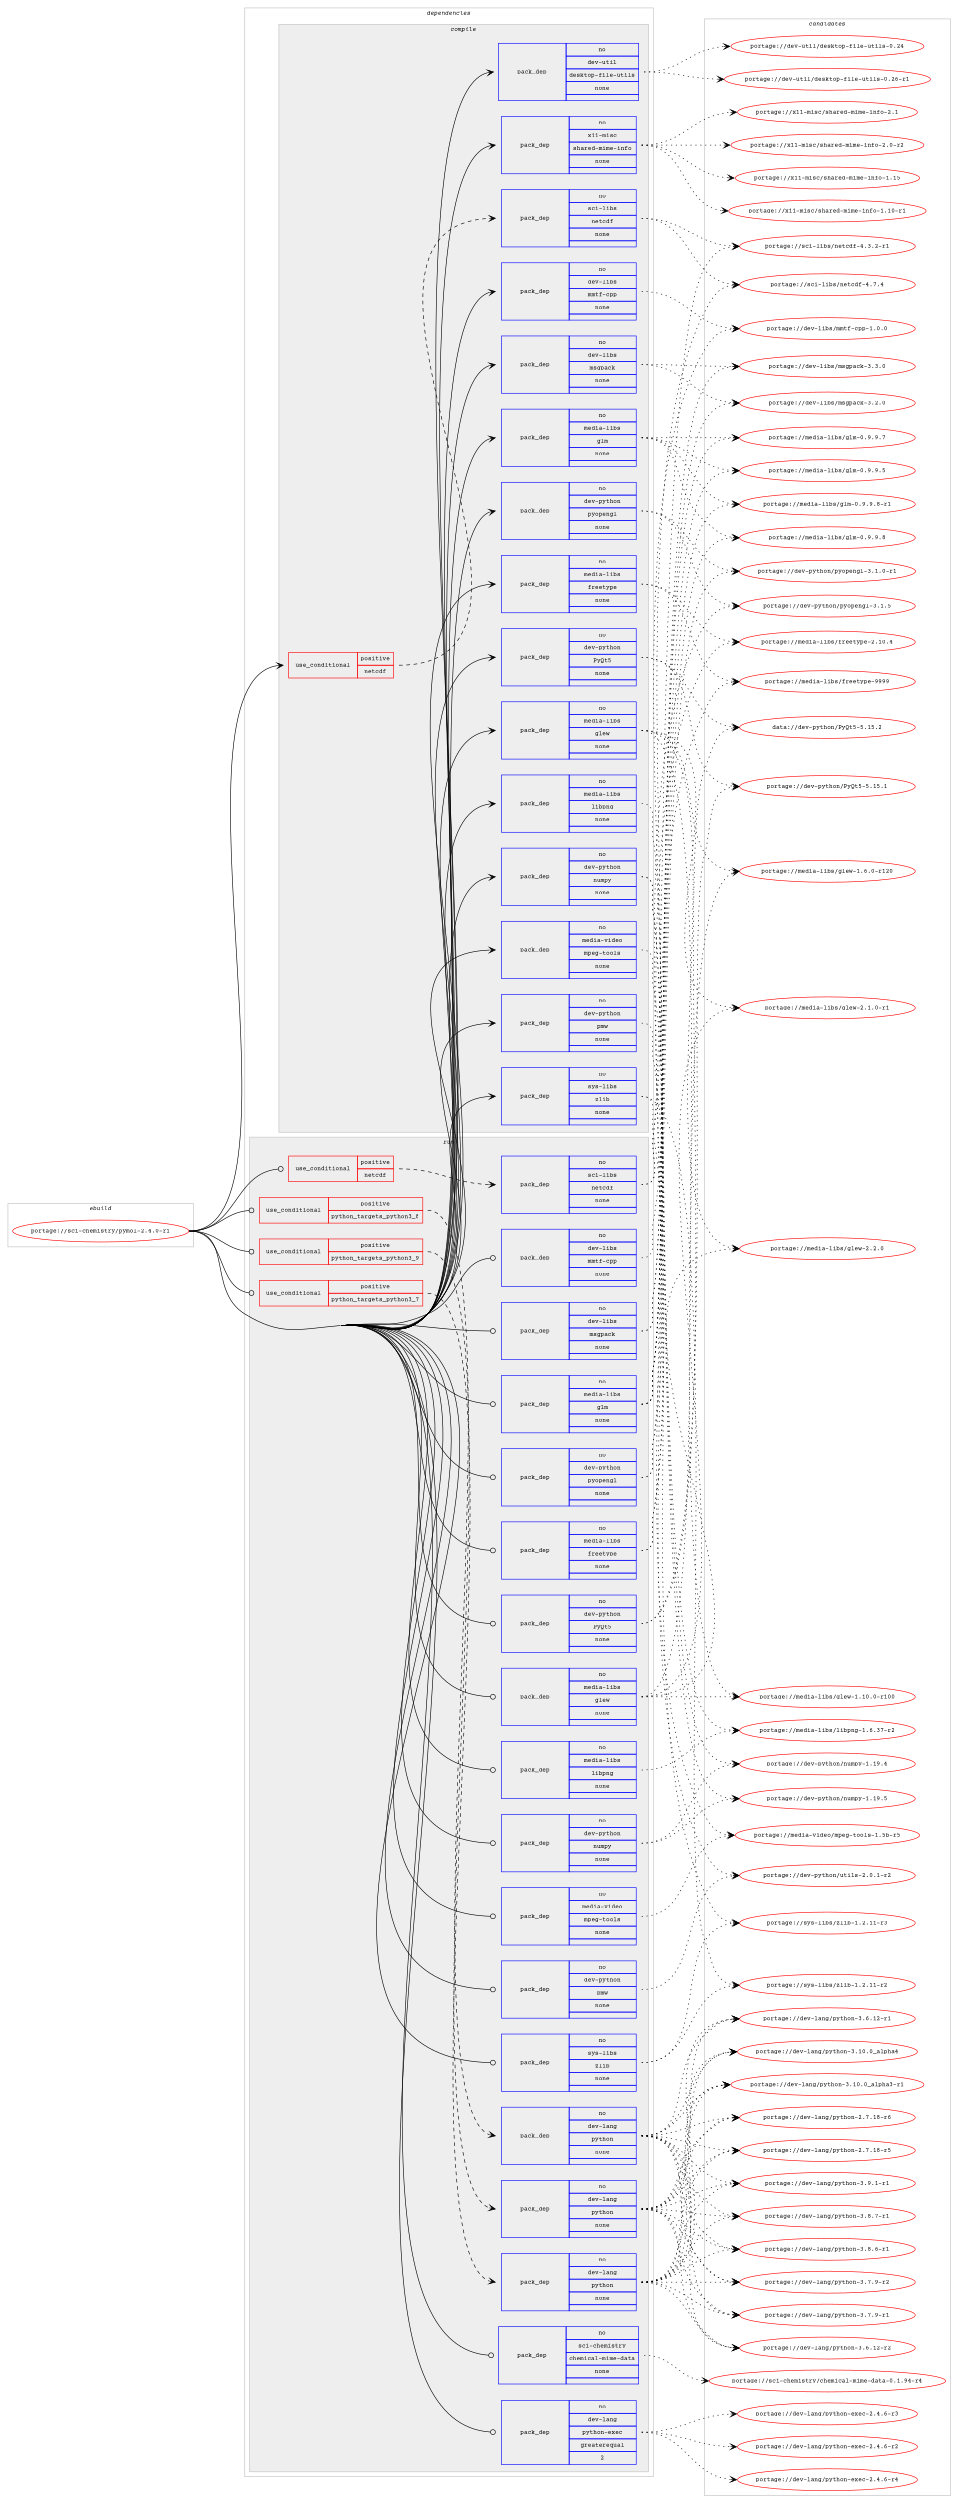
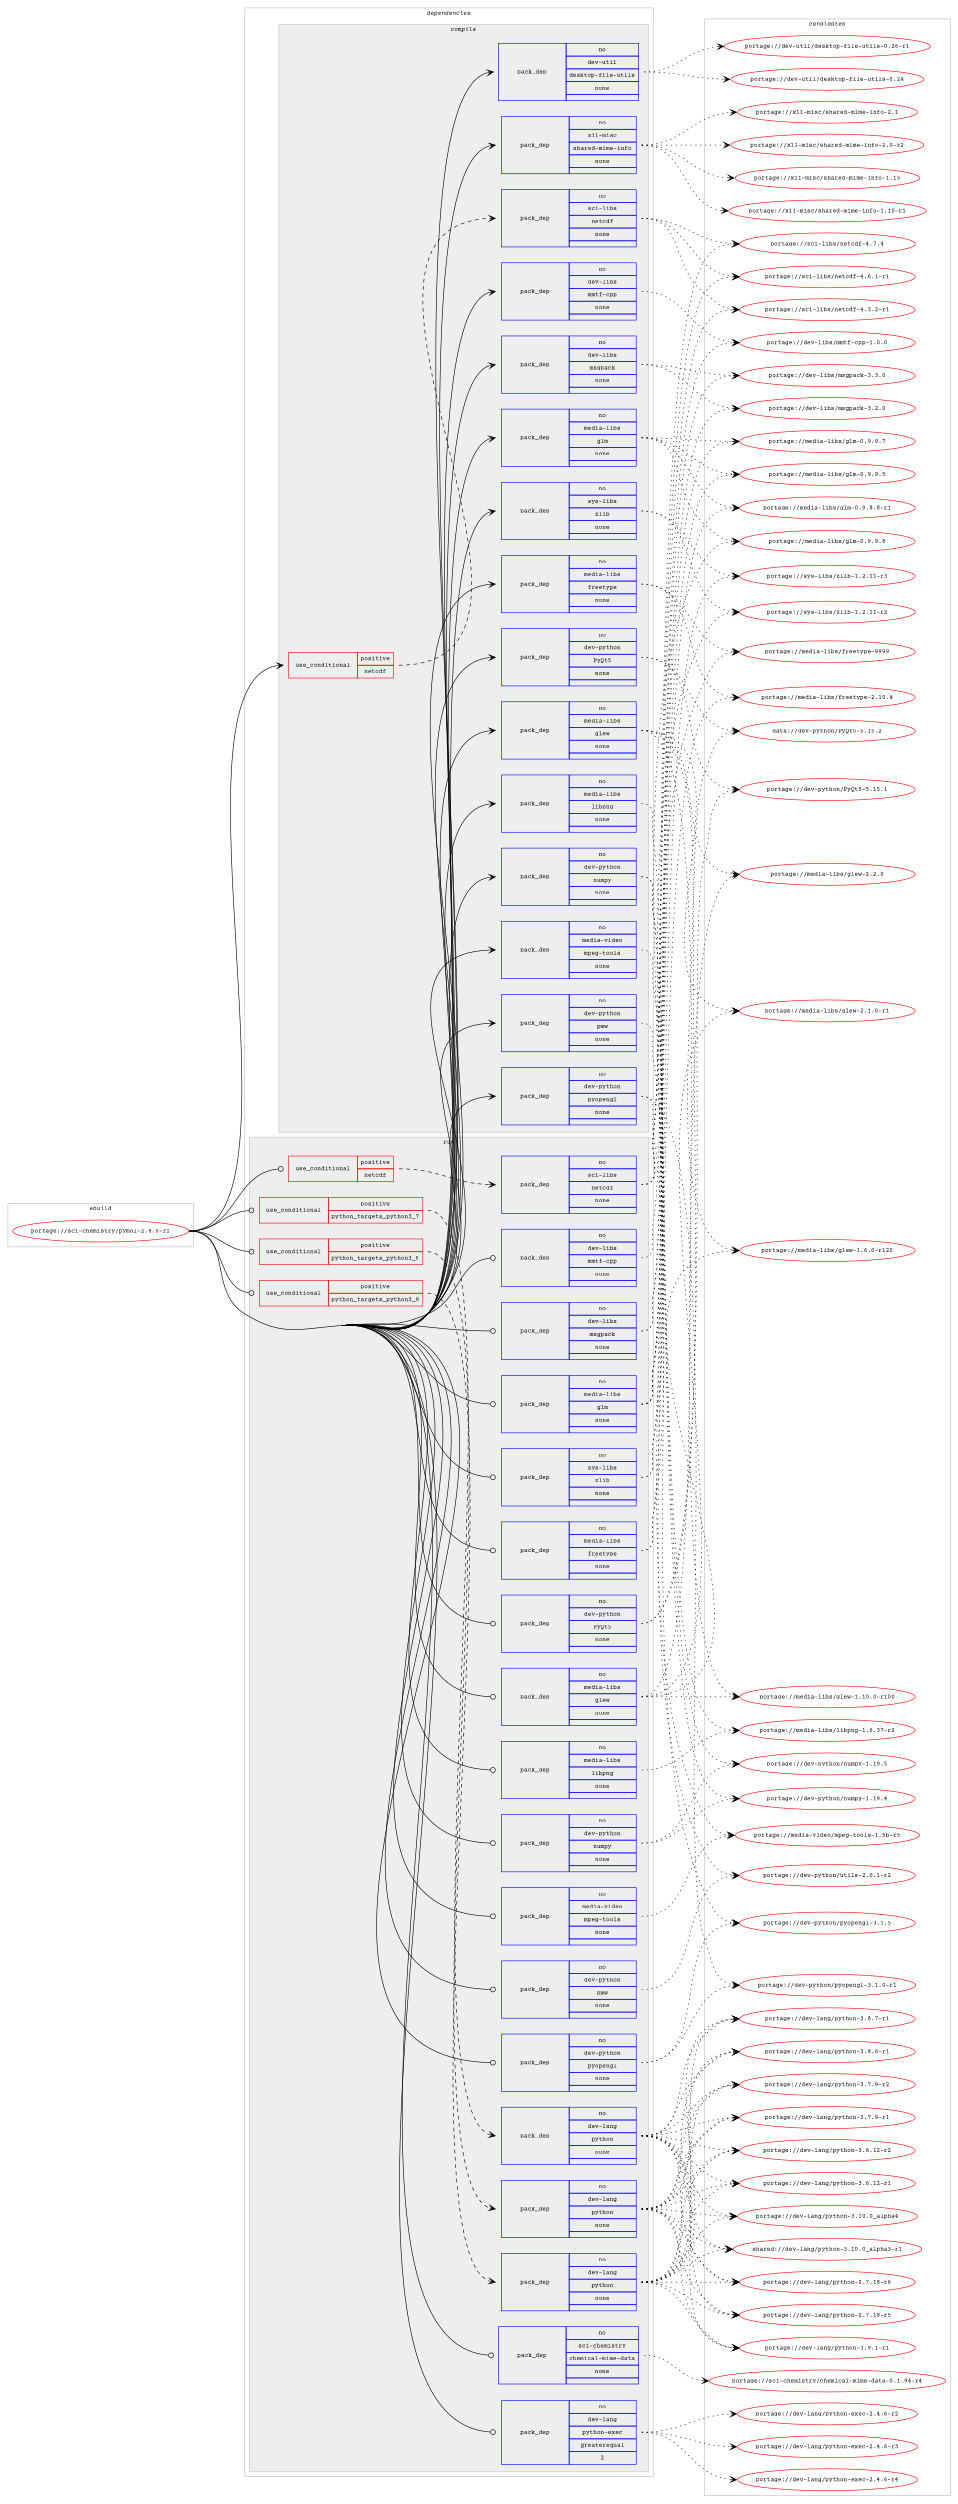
none -> (827, 277)
(827, 504) -> (827, 508)
(827, 2085) -> (827, 2249)
